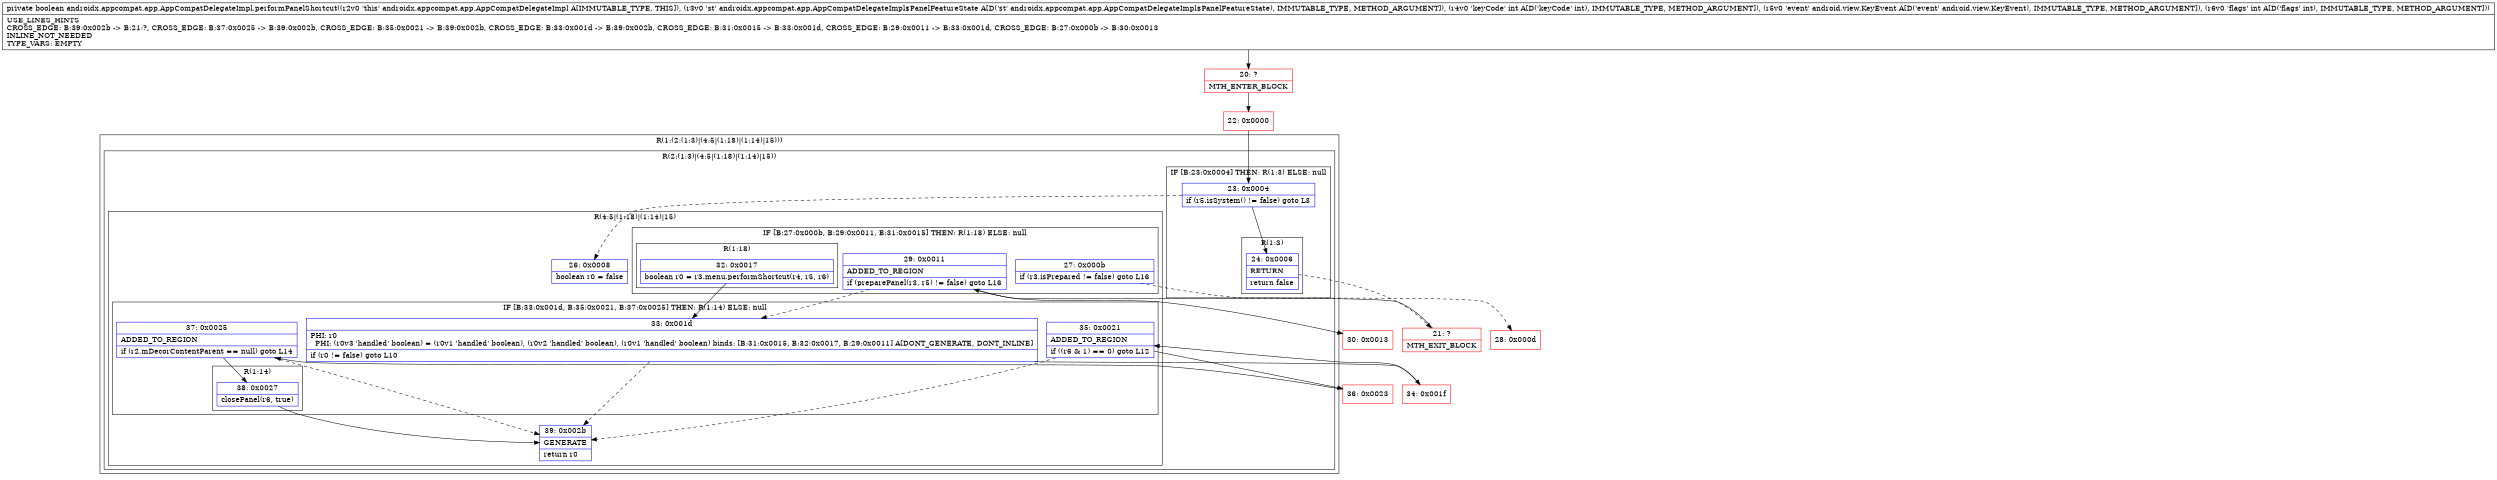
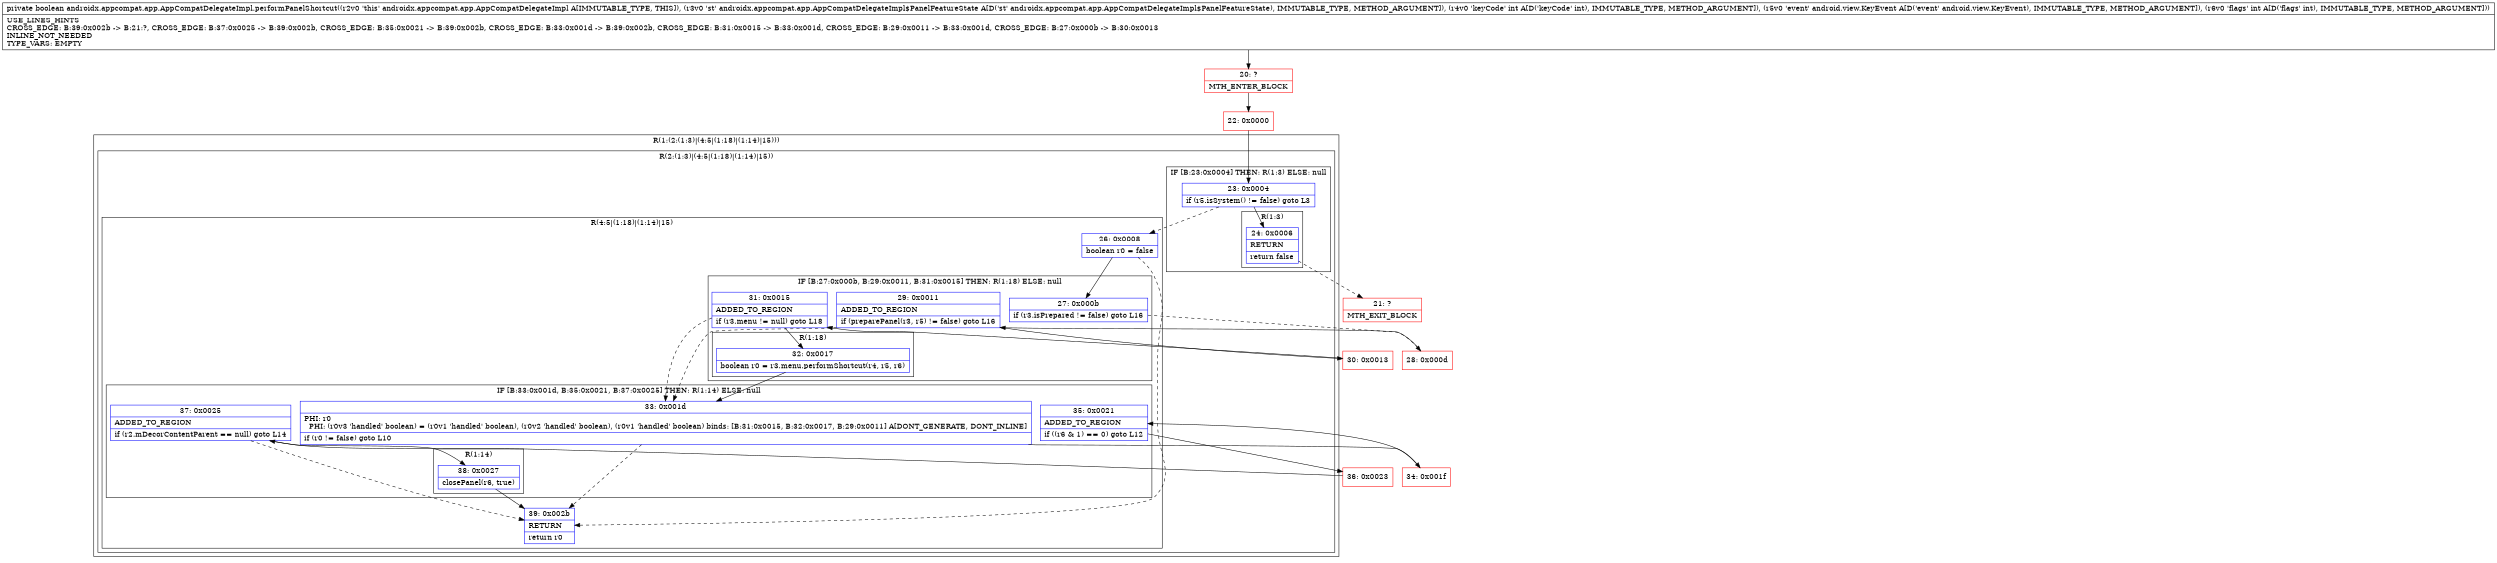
none -> (1103, 272)
(1210, 298) -> (1217, 329)
none -> (770, 310)
(828, 407) -> (993, 515)
(565, 443) -> (545, 526)
